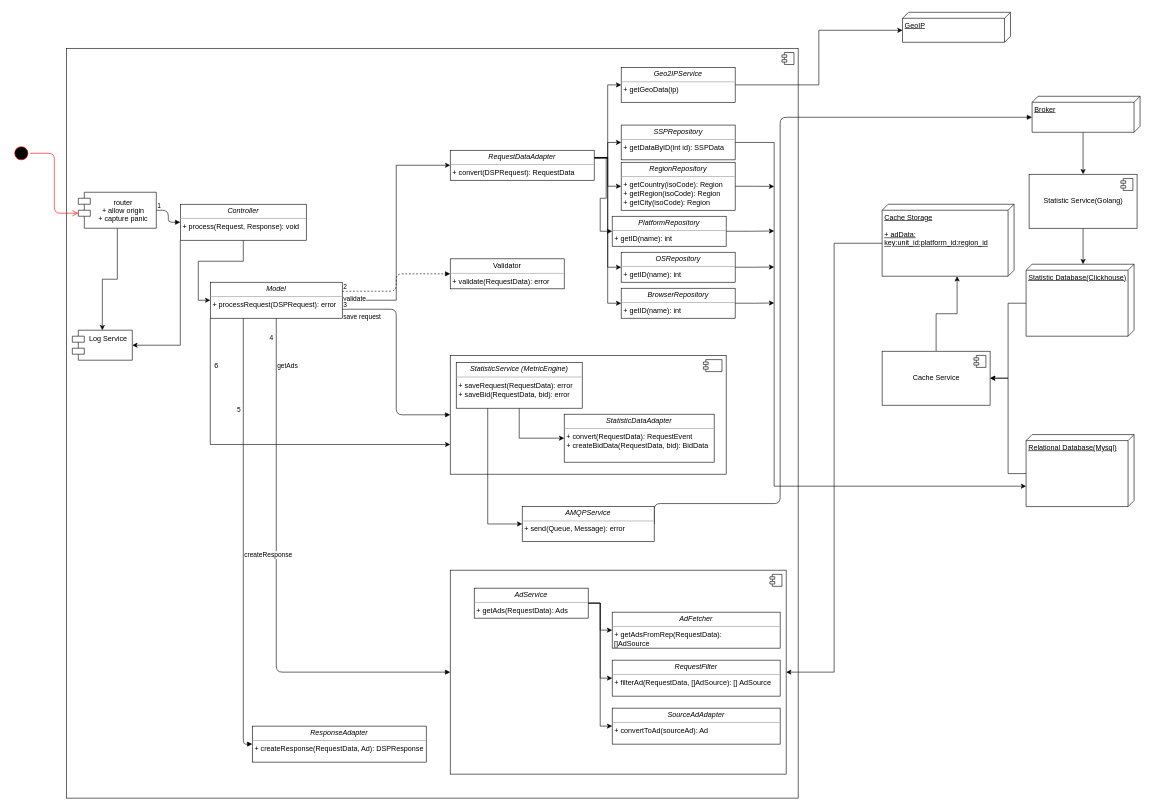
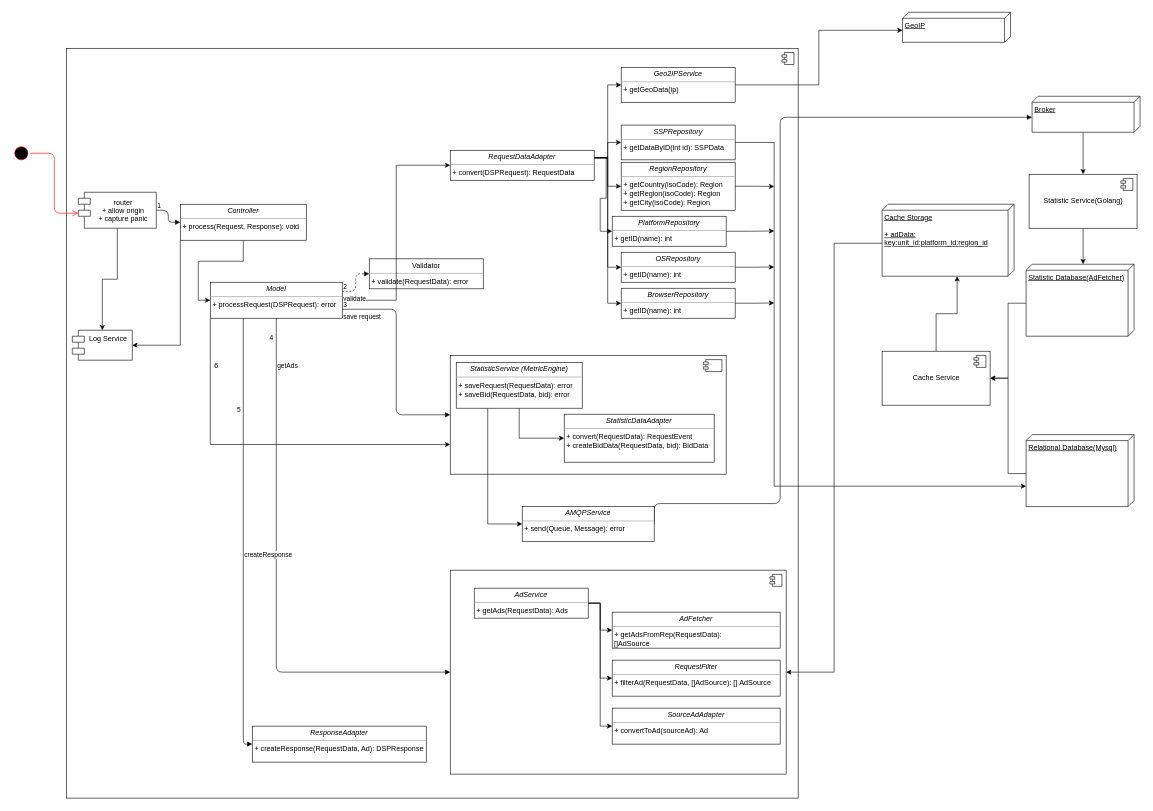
(507, 274) -> (426, 274)
(1085, 278) -> (1084, 278)
